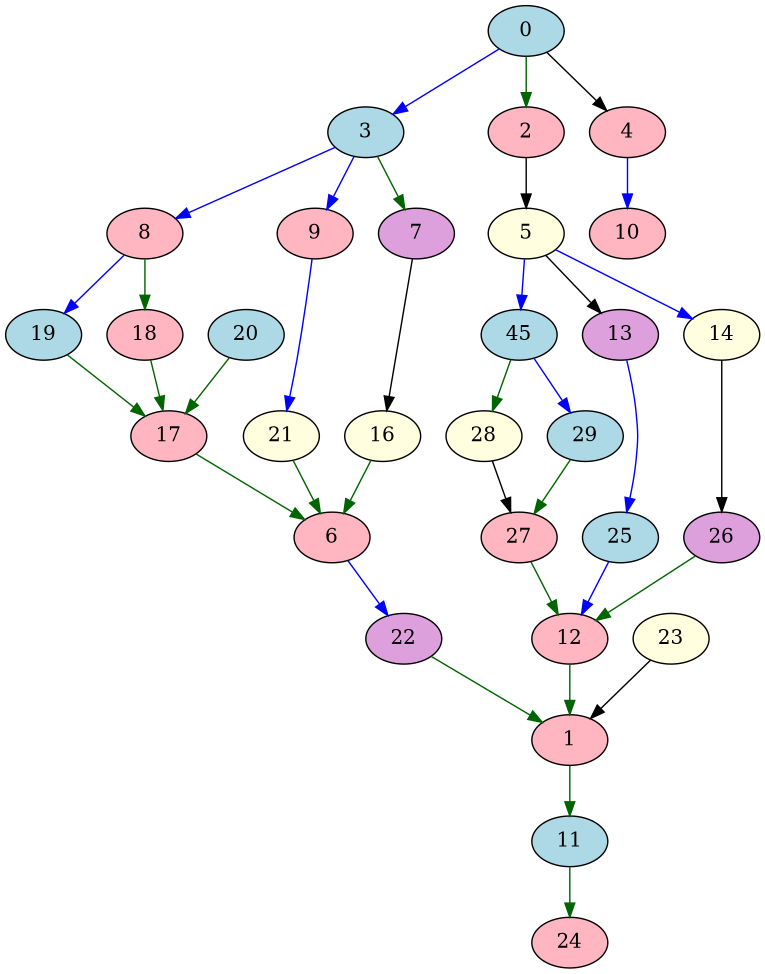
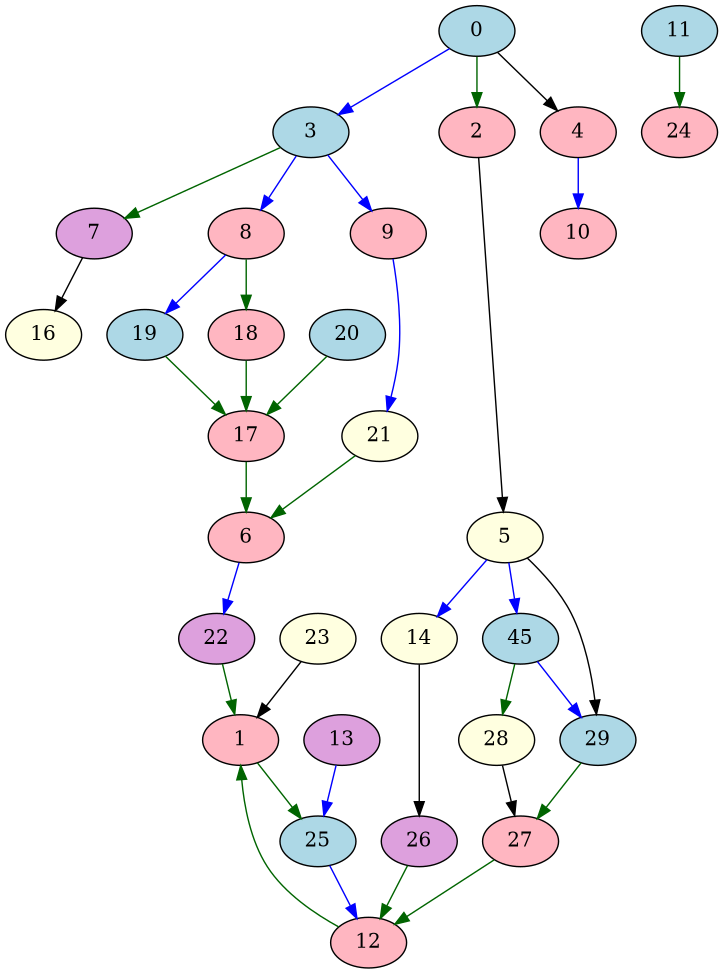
(568, 279) -> (575, 622)
(361, 480) -> none
(570, 784) -> (275, 785)
